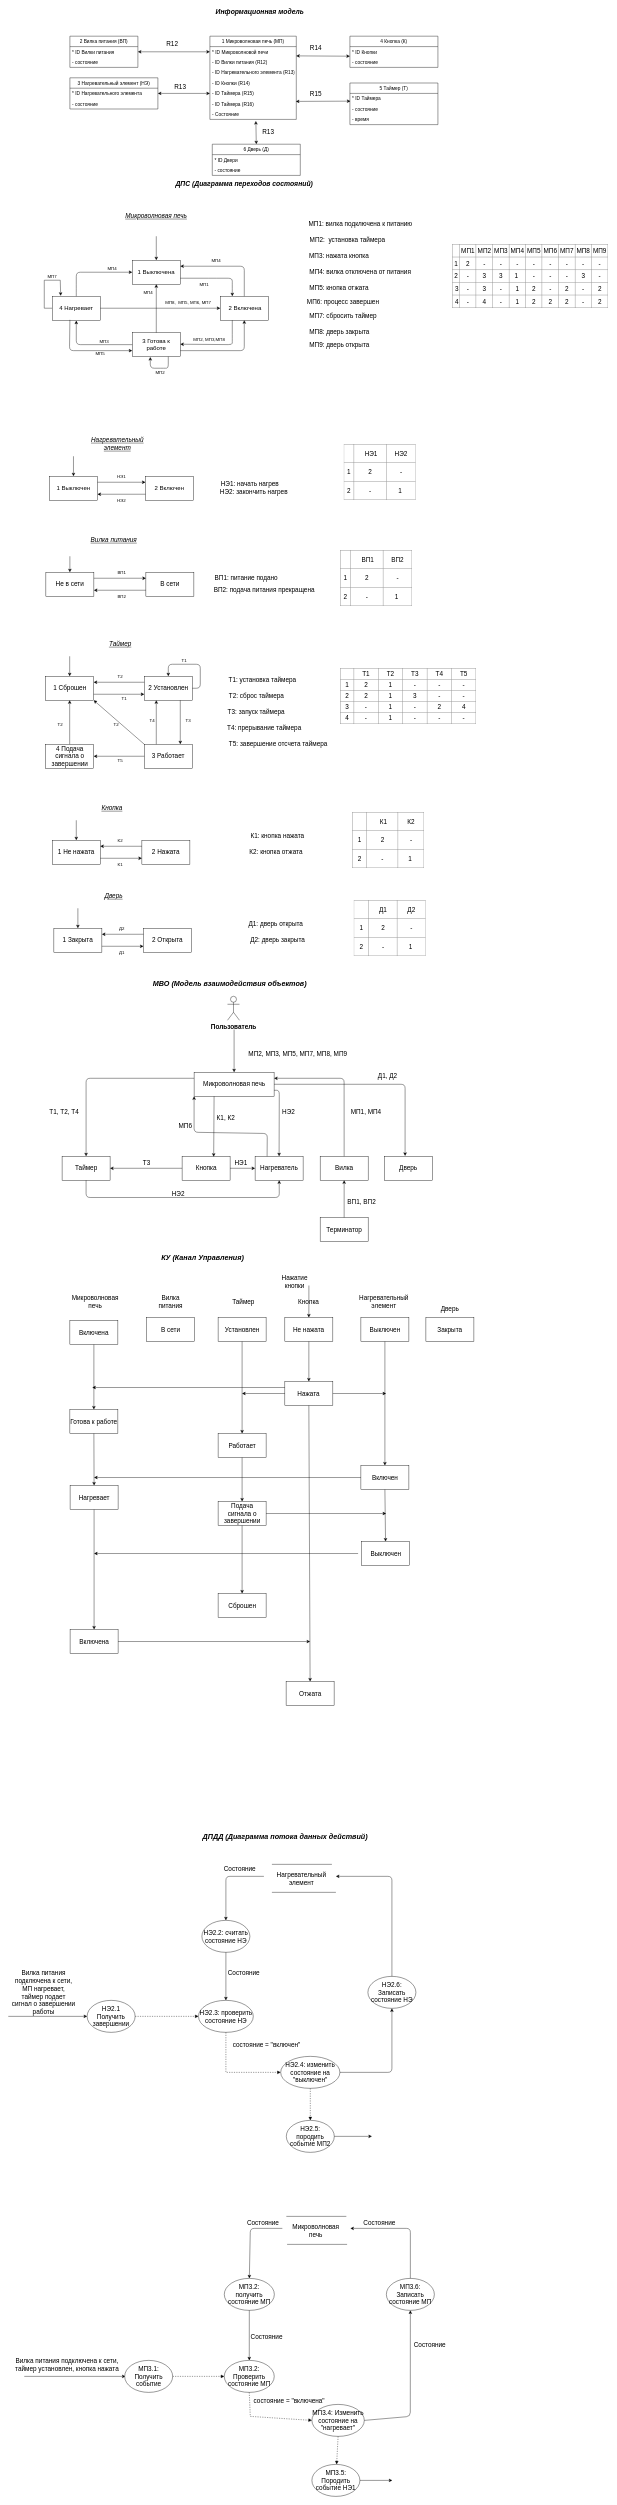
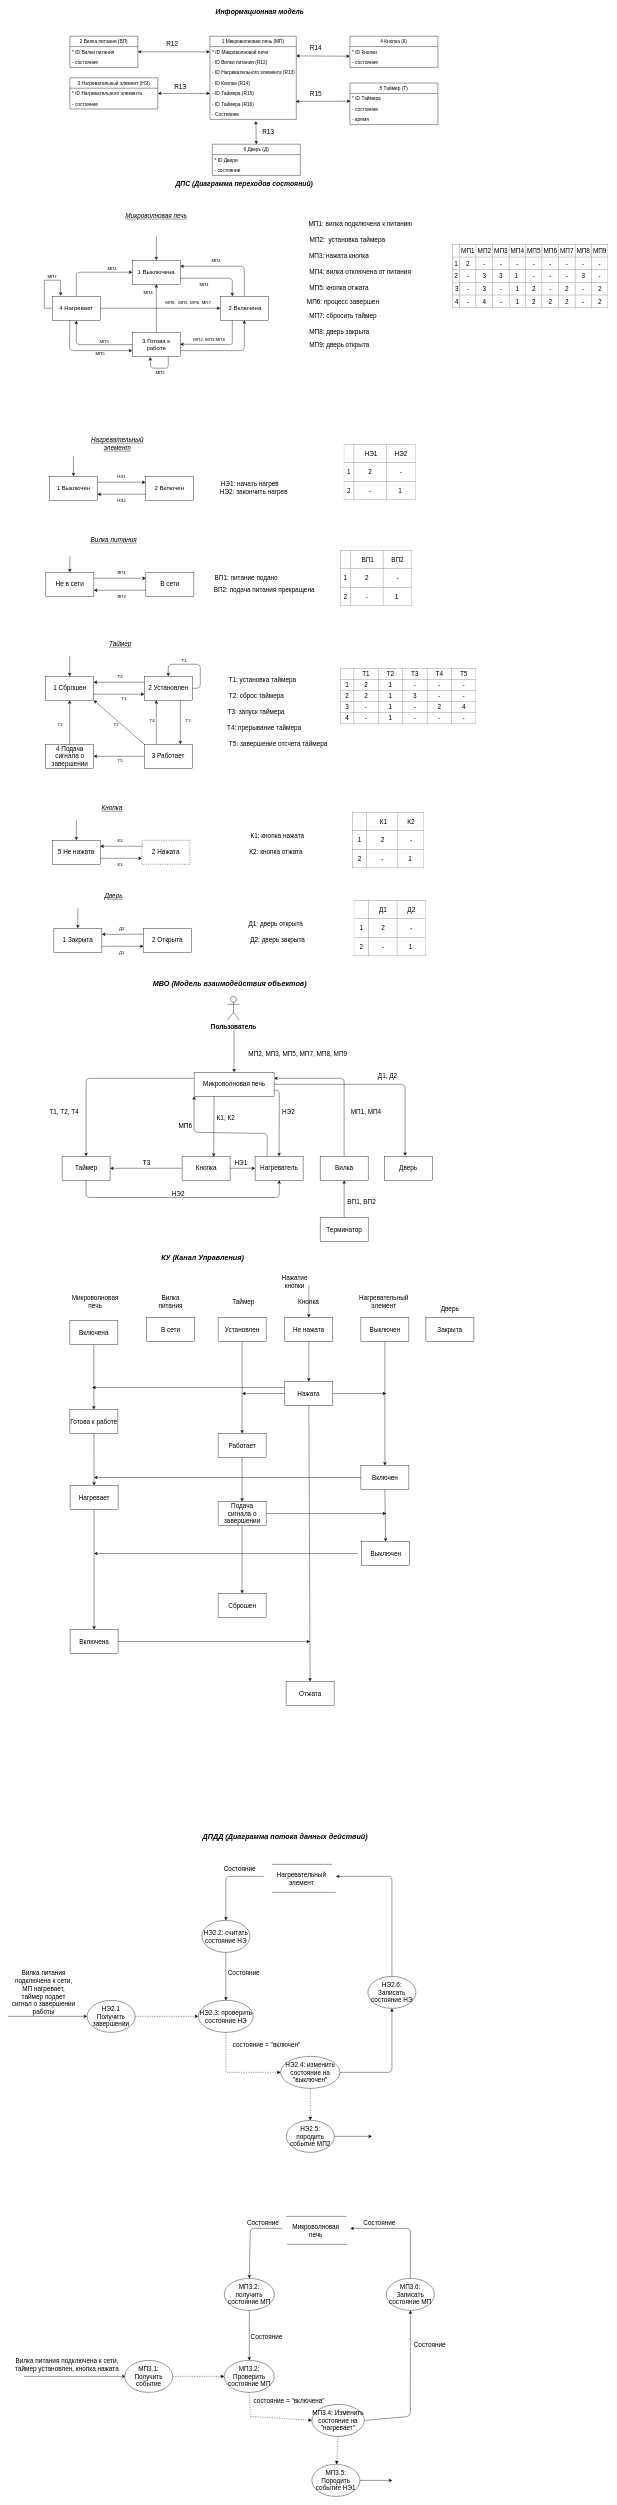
(76, 852) -> (76, 852)
(166, 852) -> (166, 852)
